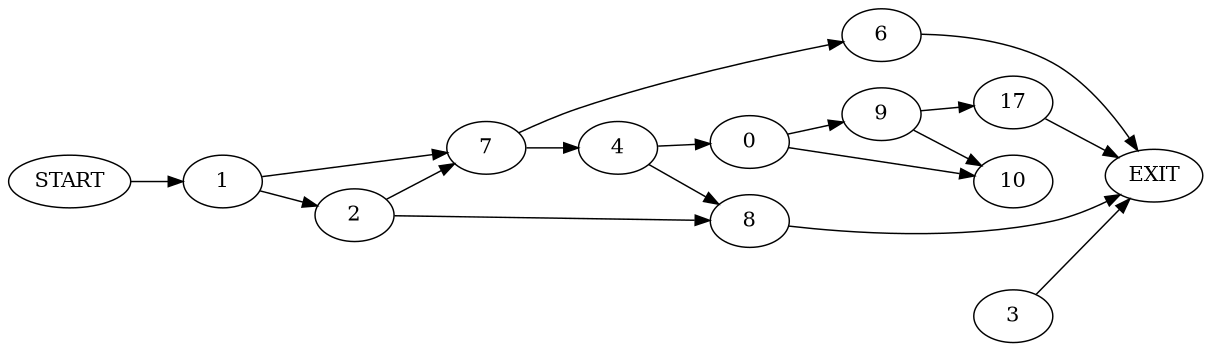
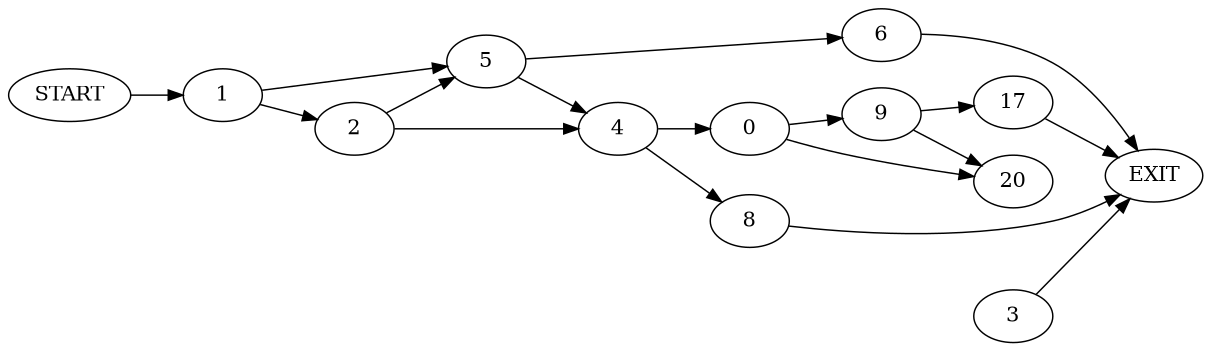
(486, 148) -> (486, 61)
(1013, 182) -> (1013, 182)
(545, 218) -> (479, 129)
